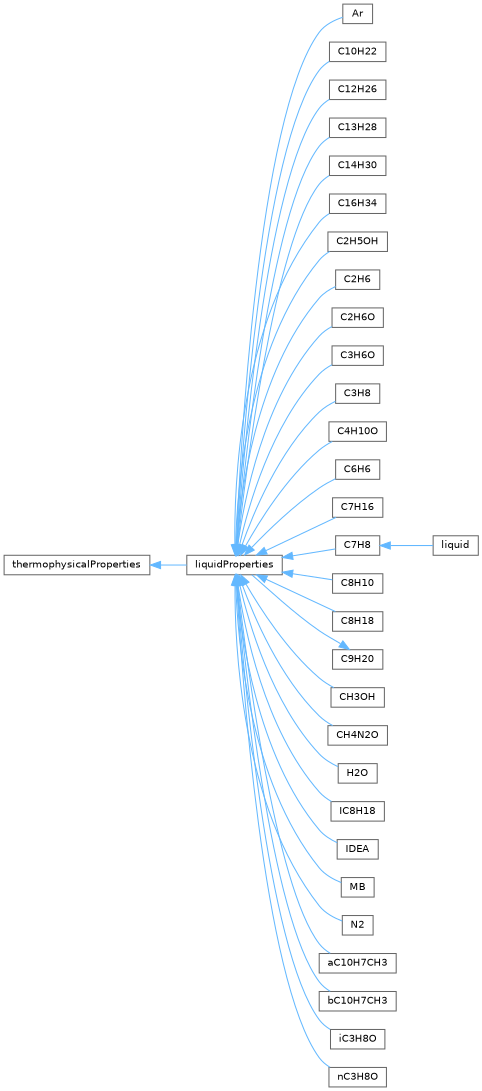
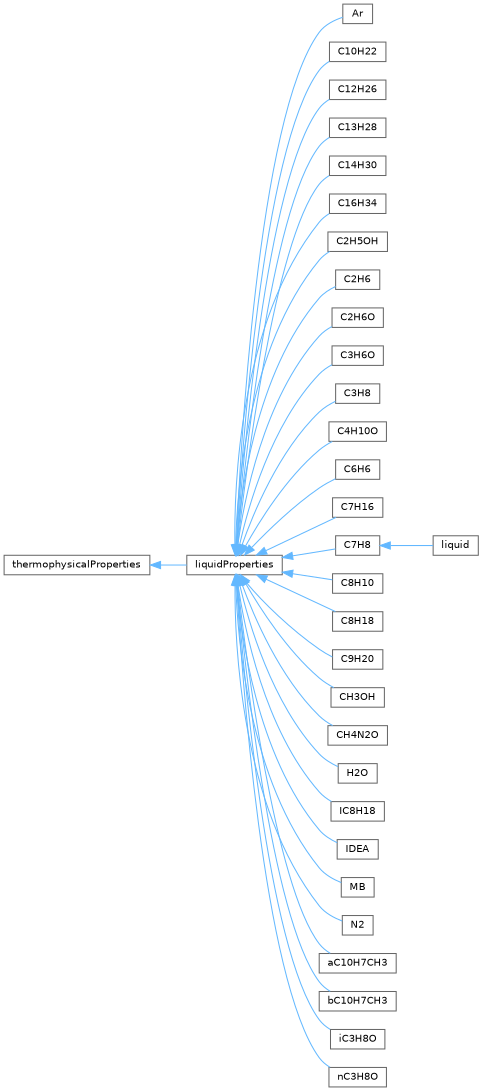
(294, 612) -> (287, 623)
